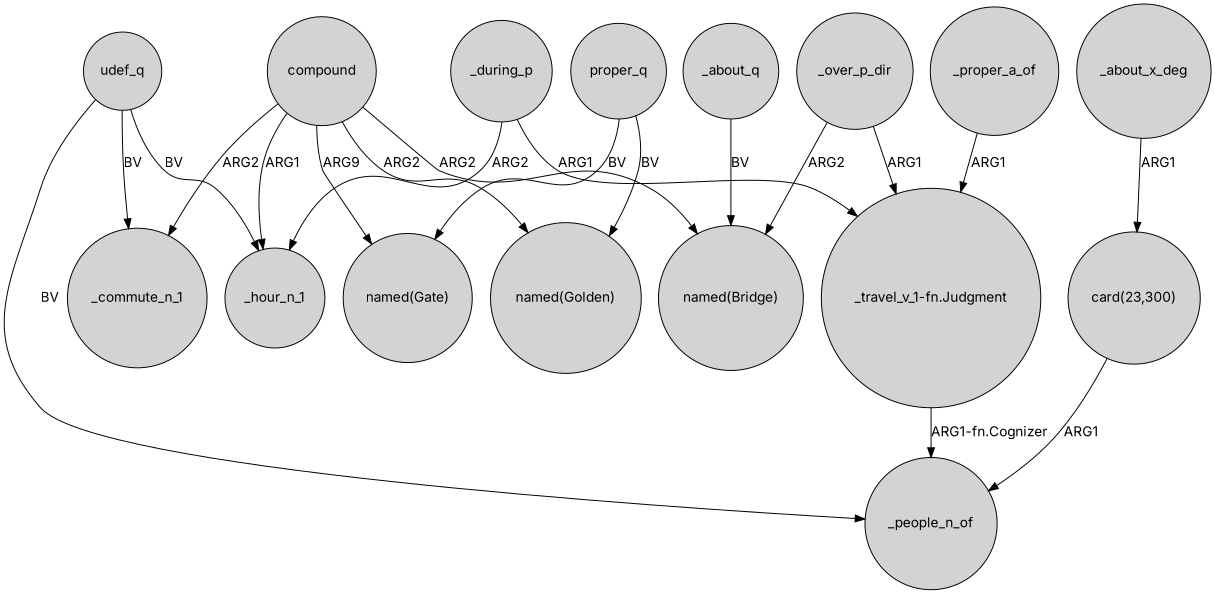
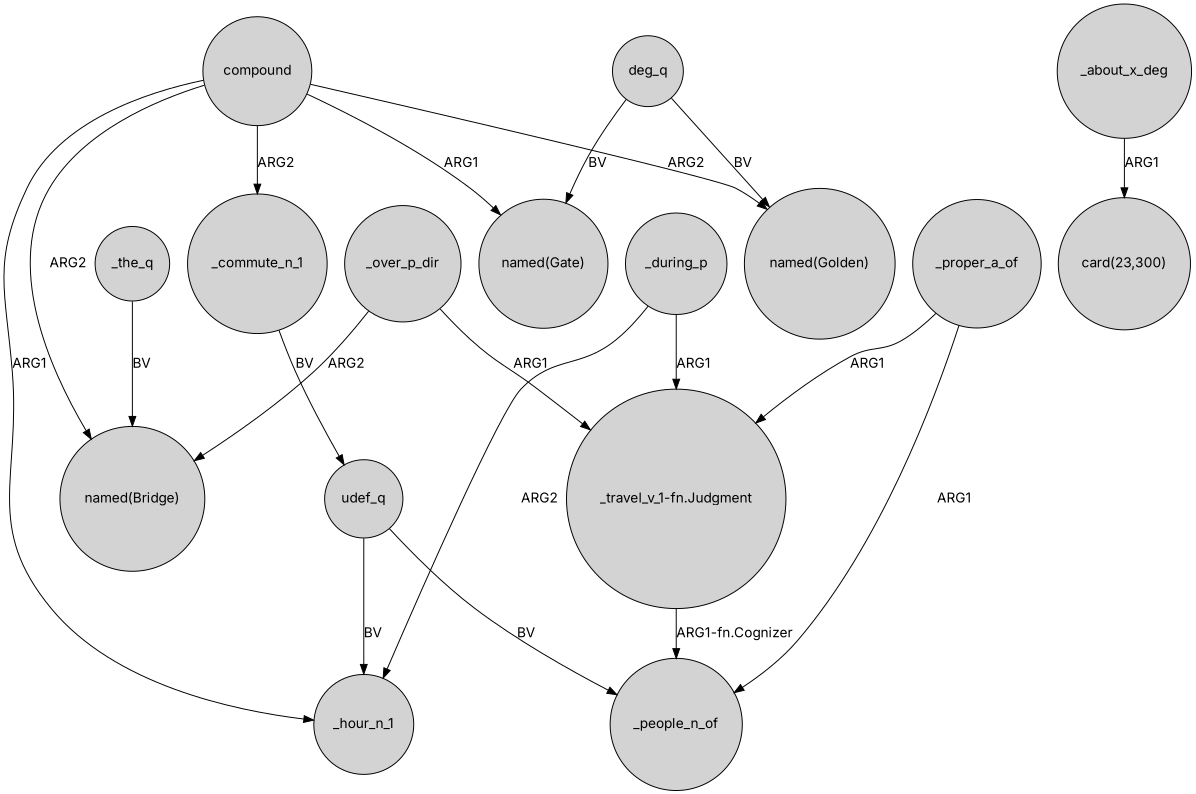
(619, 71) -> (648, 71)
(731, 71) -> (132, 264)
(342, 163) -> (461, 163)
(123, 165) -> (306, 395)
(1061, 430) -> (876, 523)
